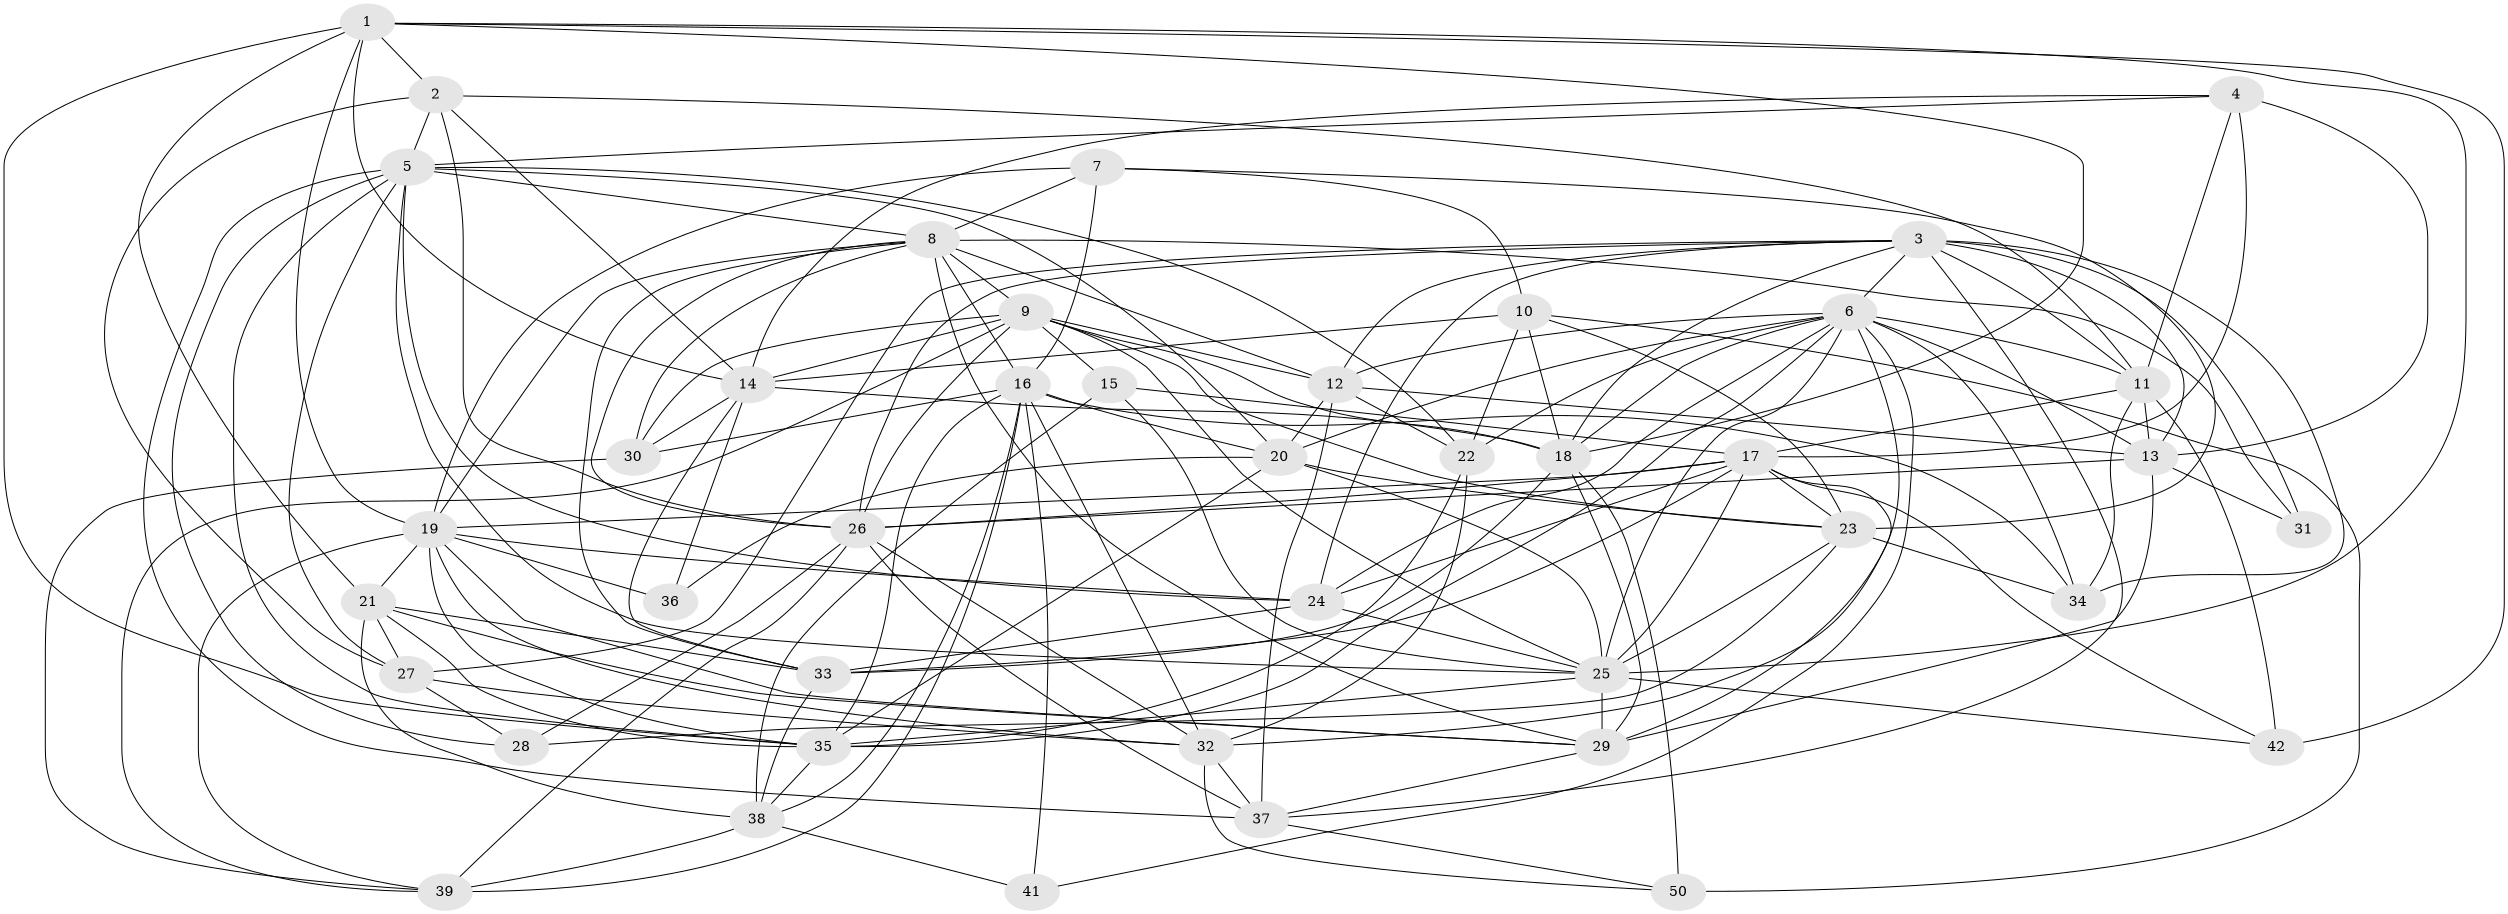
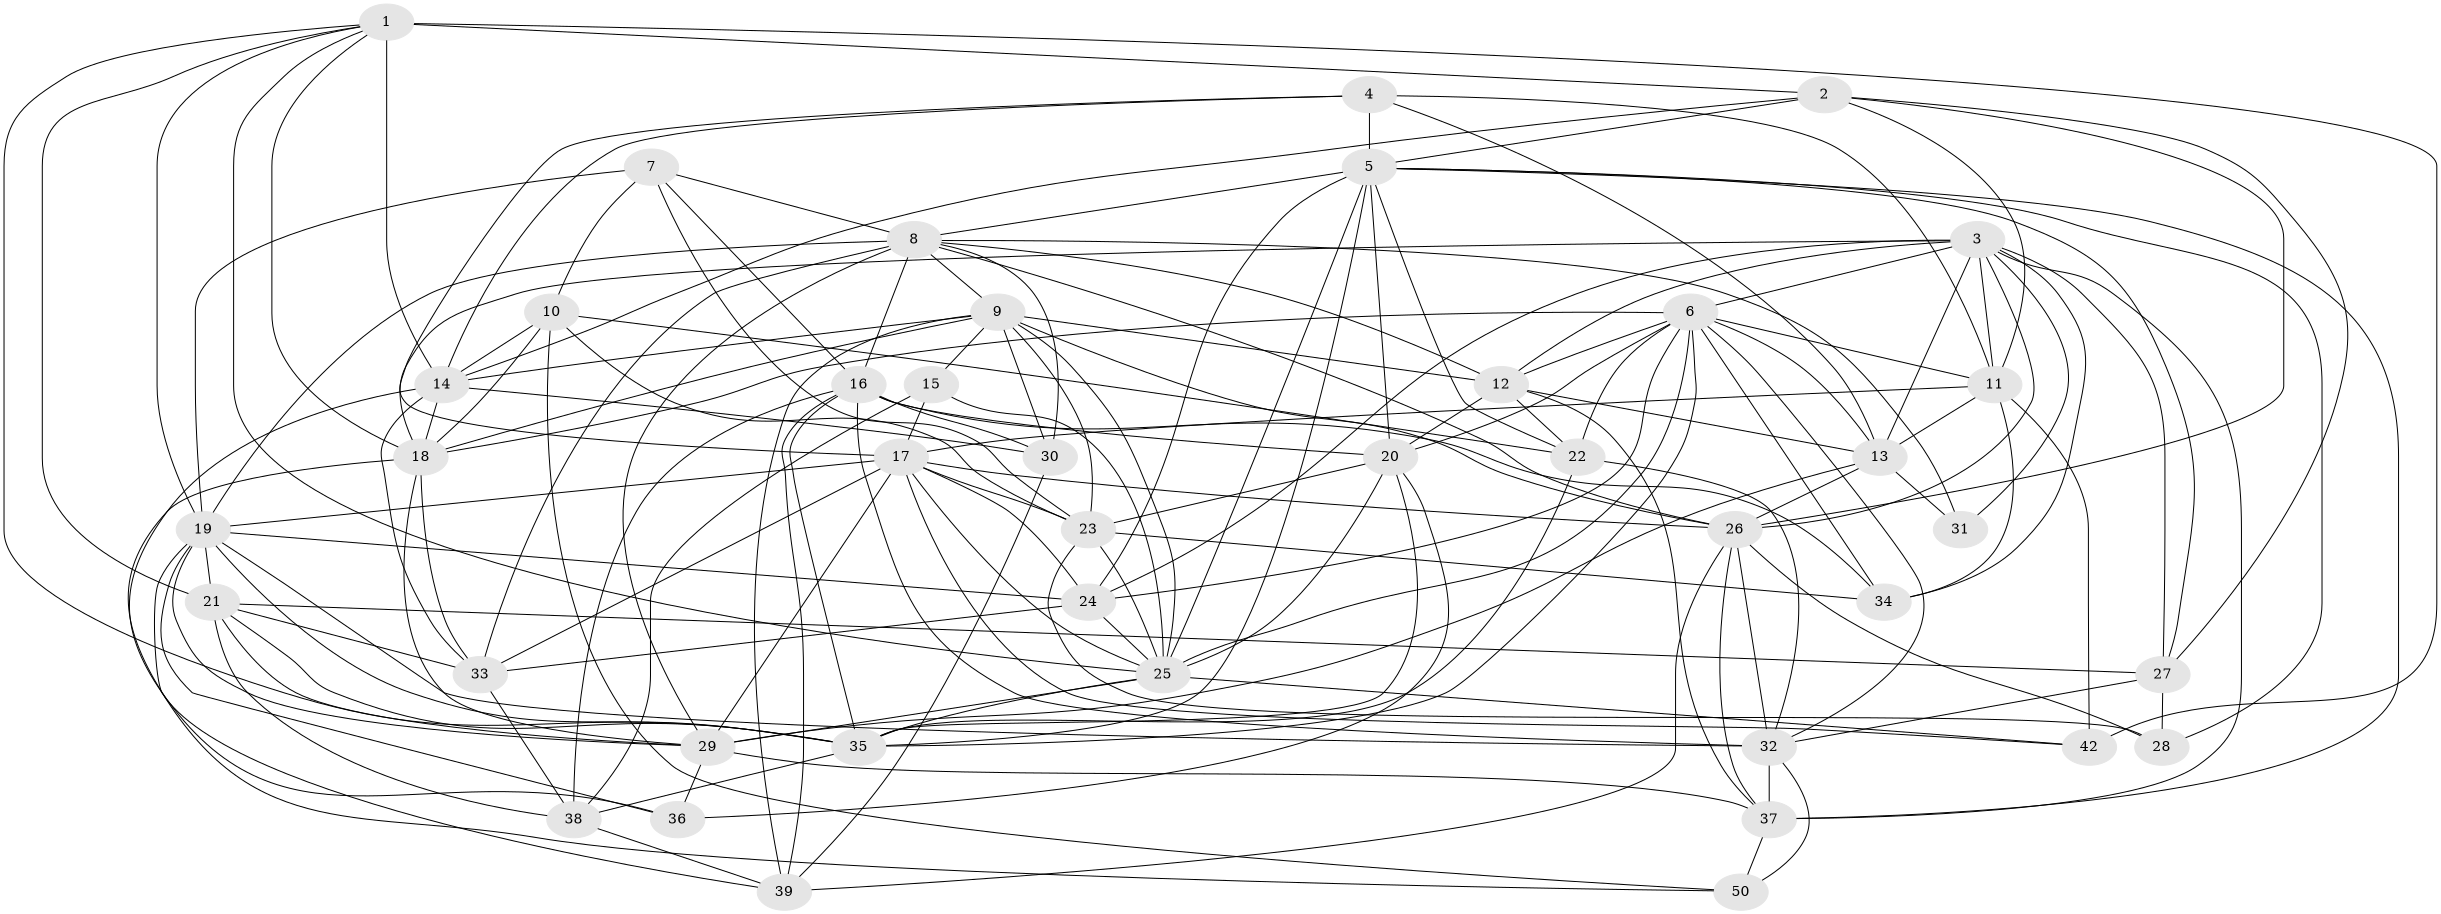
none -> (694, 782)
(1032, 892) -> none
